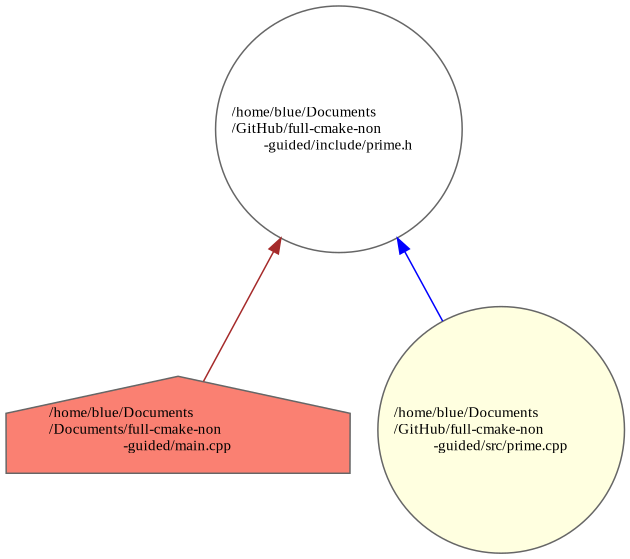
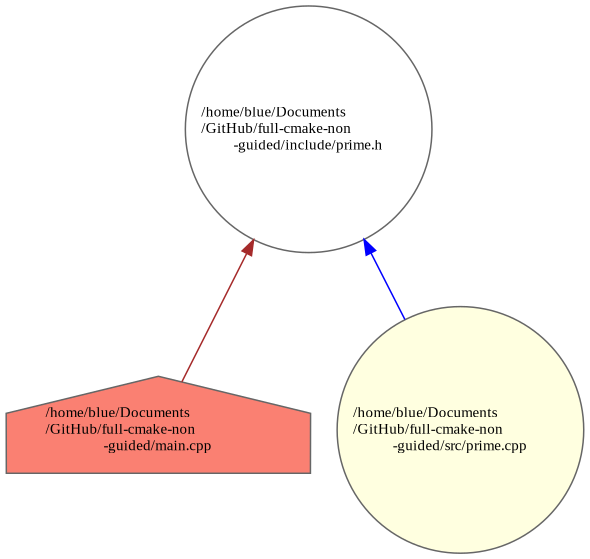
(178, 430) -> (158, 430)
